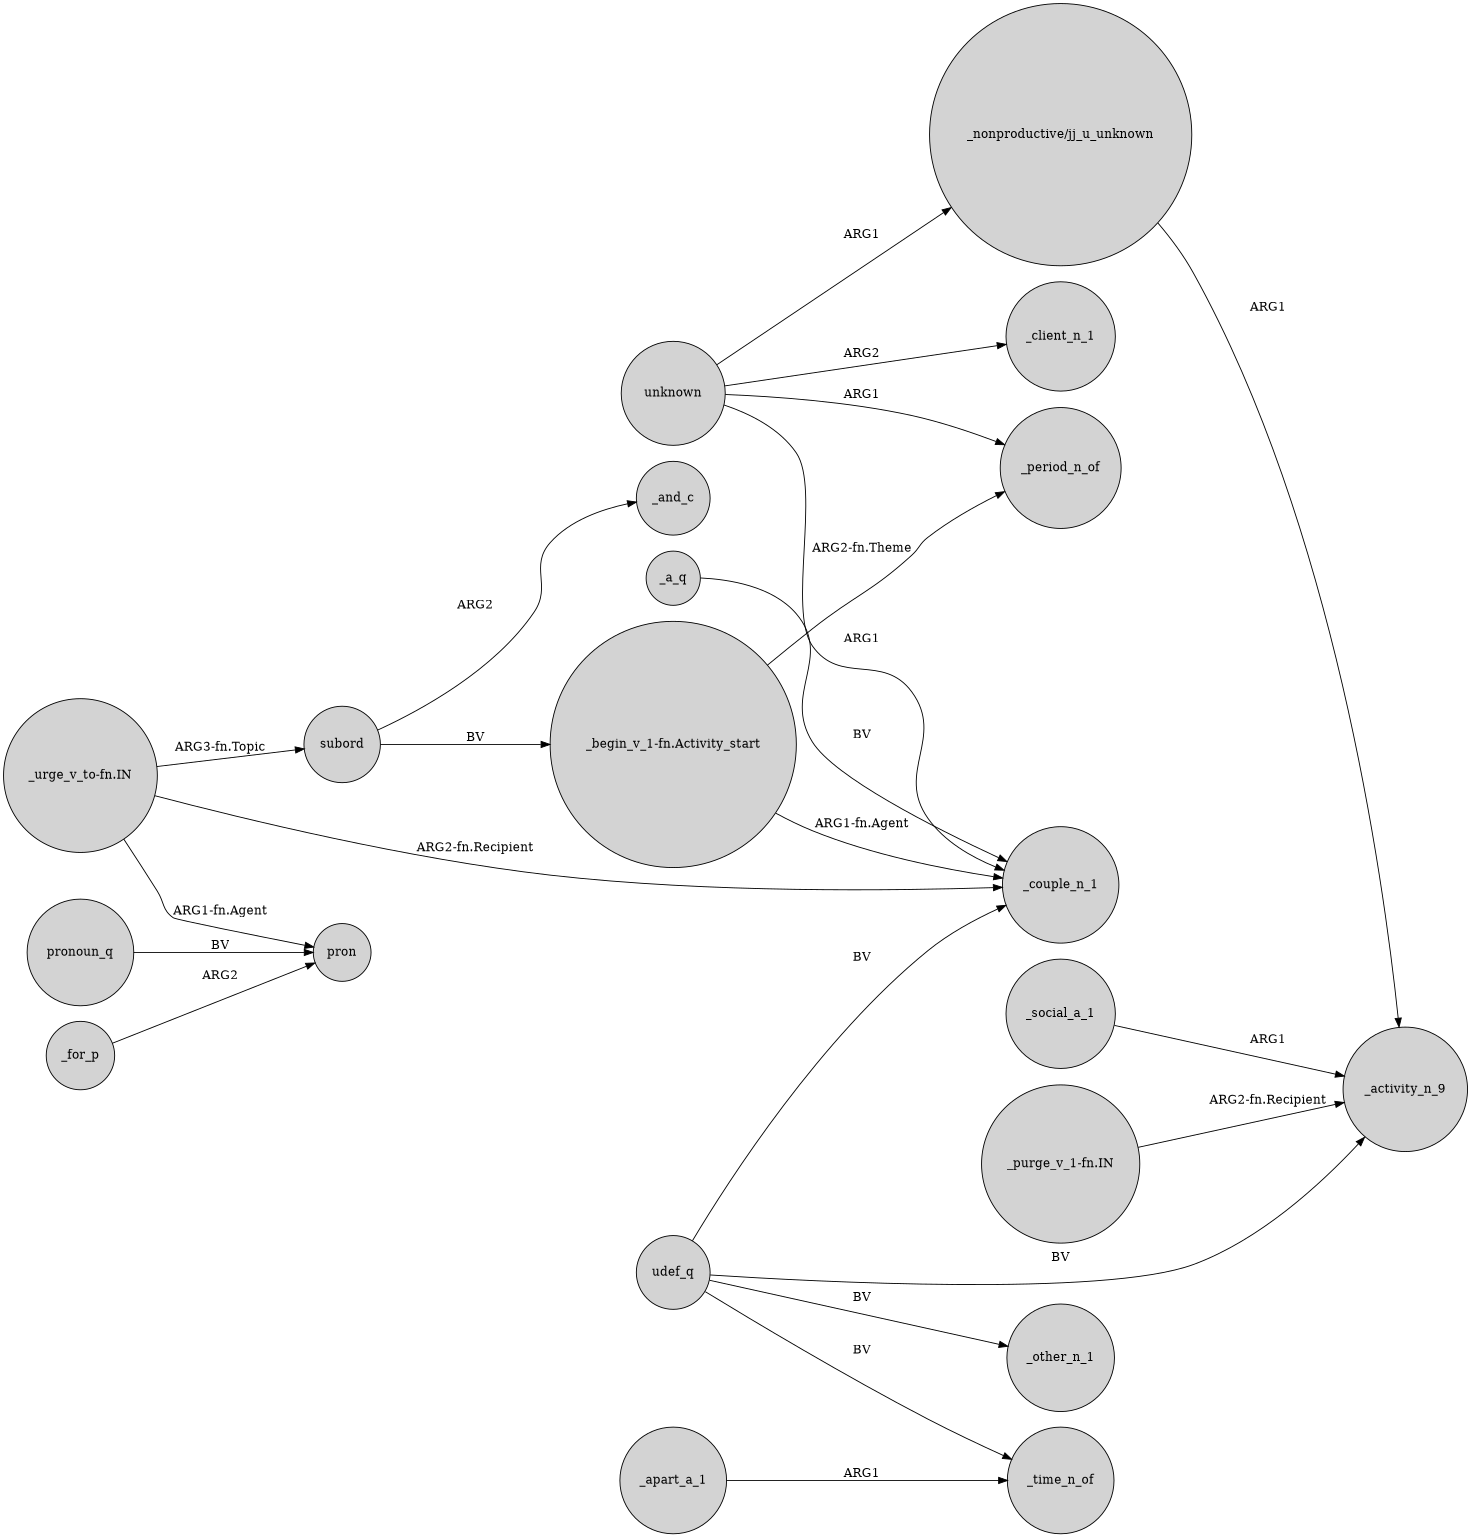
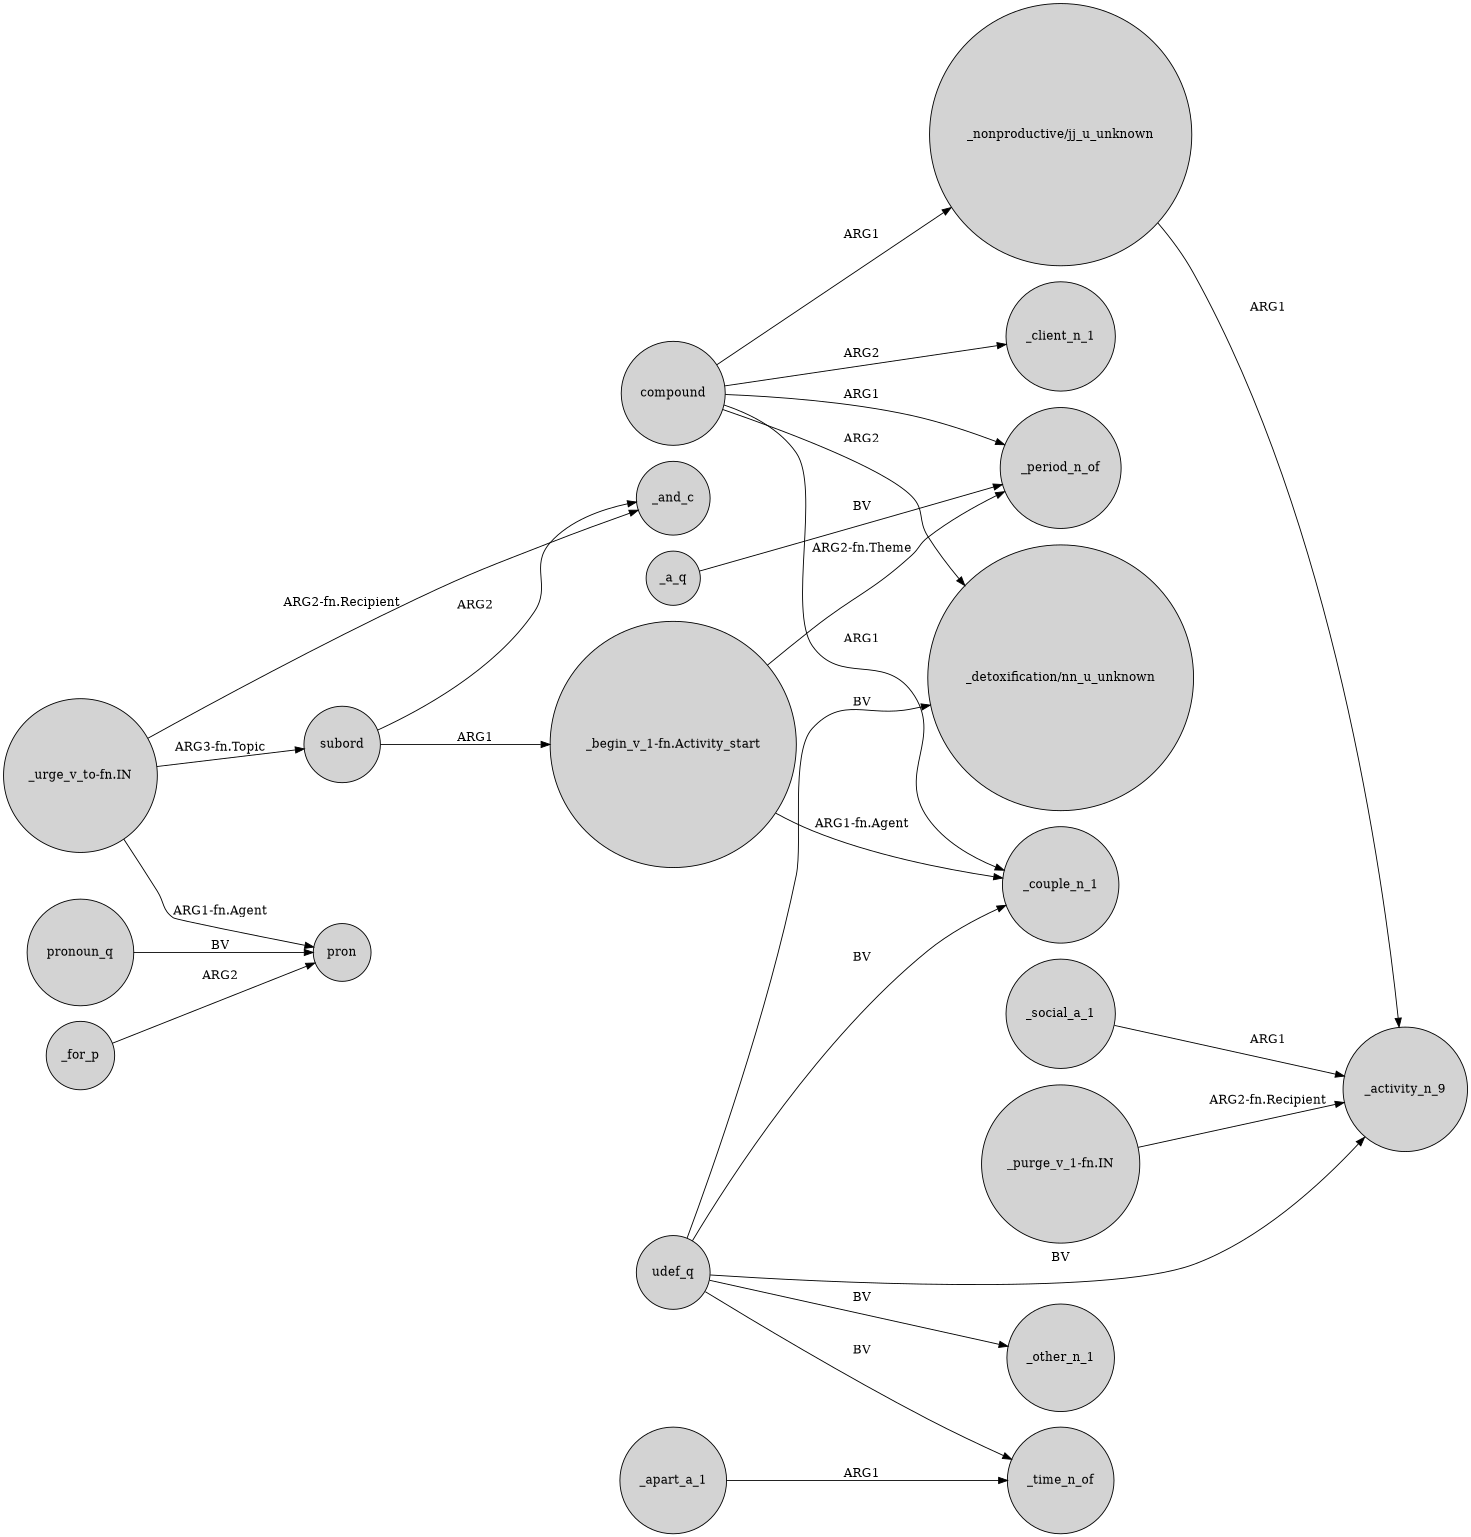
(673, 393) -> (673, 393)
none -> (1061, 678)
(809, 734) -> (847, 529)
(476, 738) -> (476, 738)
(570, 877) -> (384, 615)
